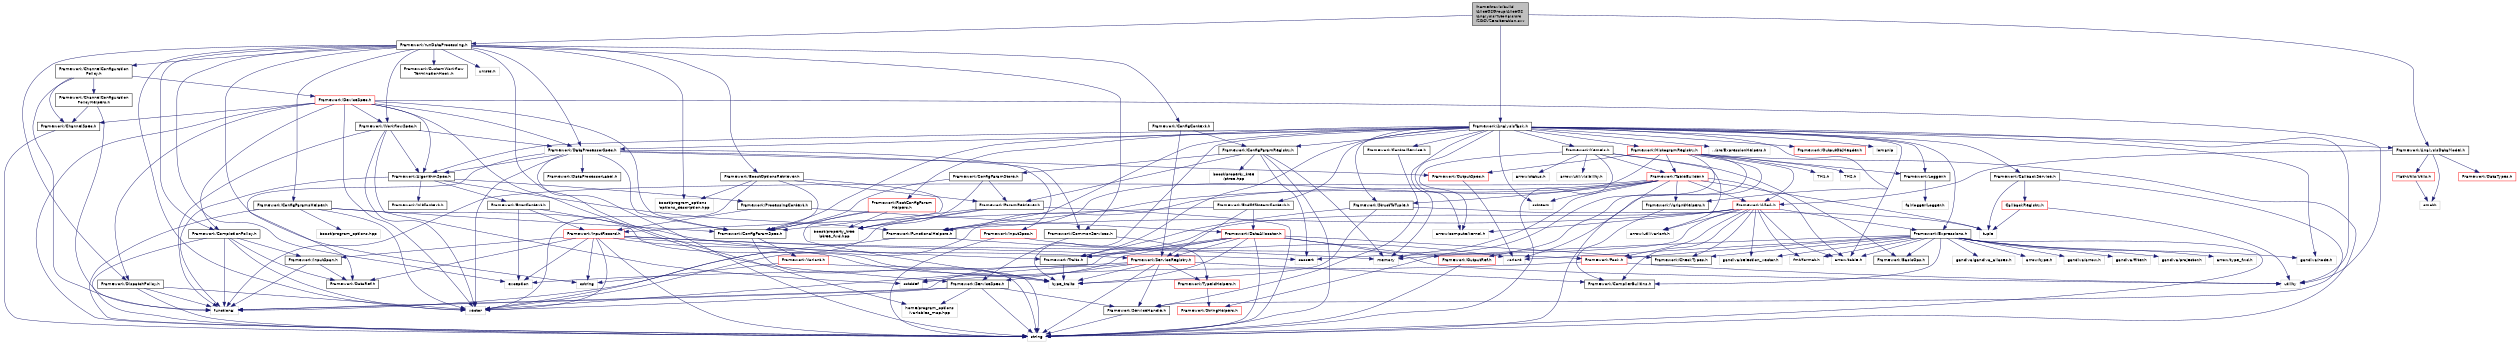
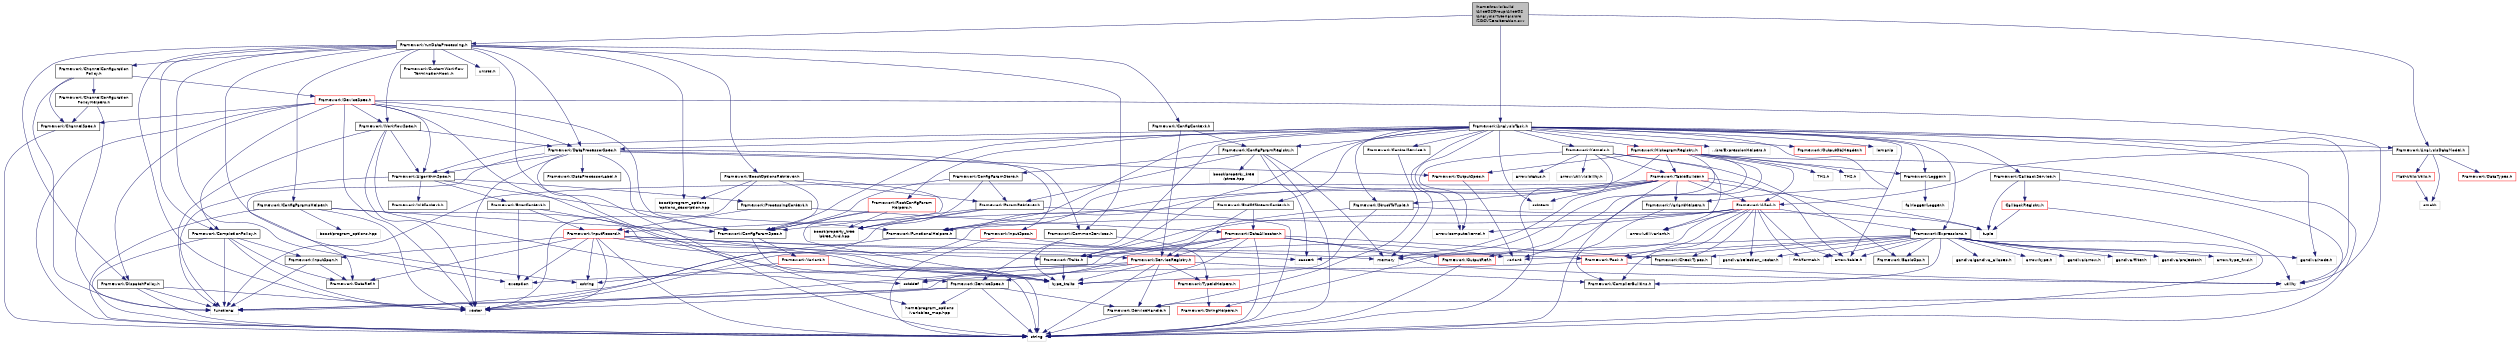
none -> (937, 271)
